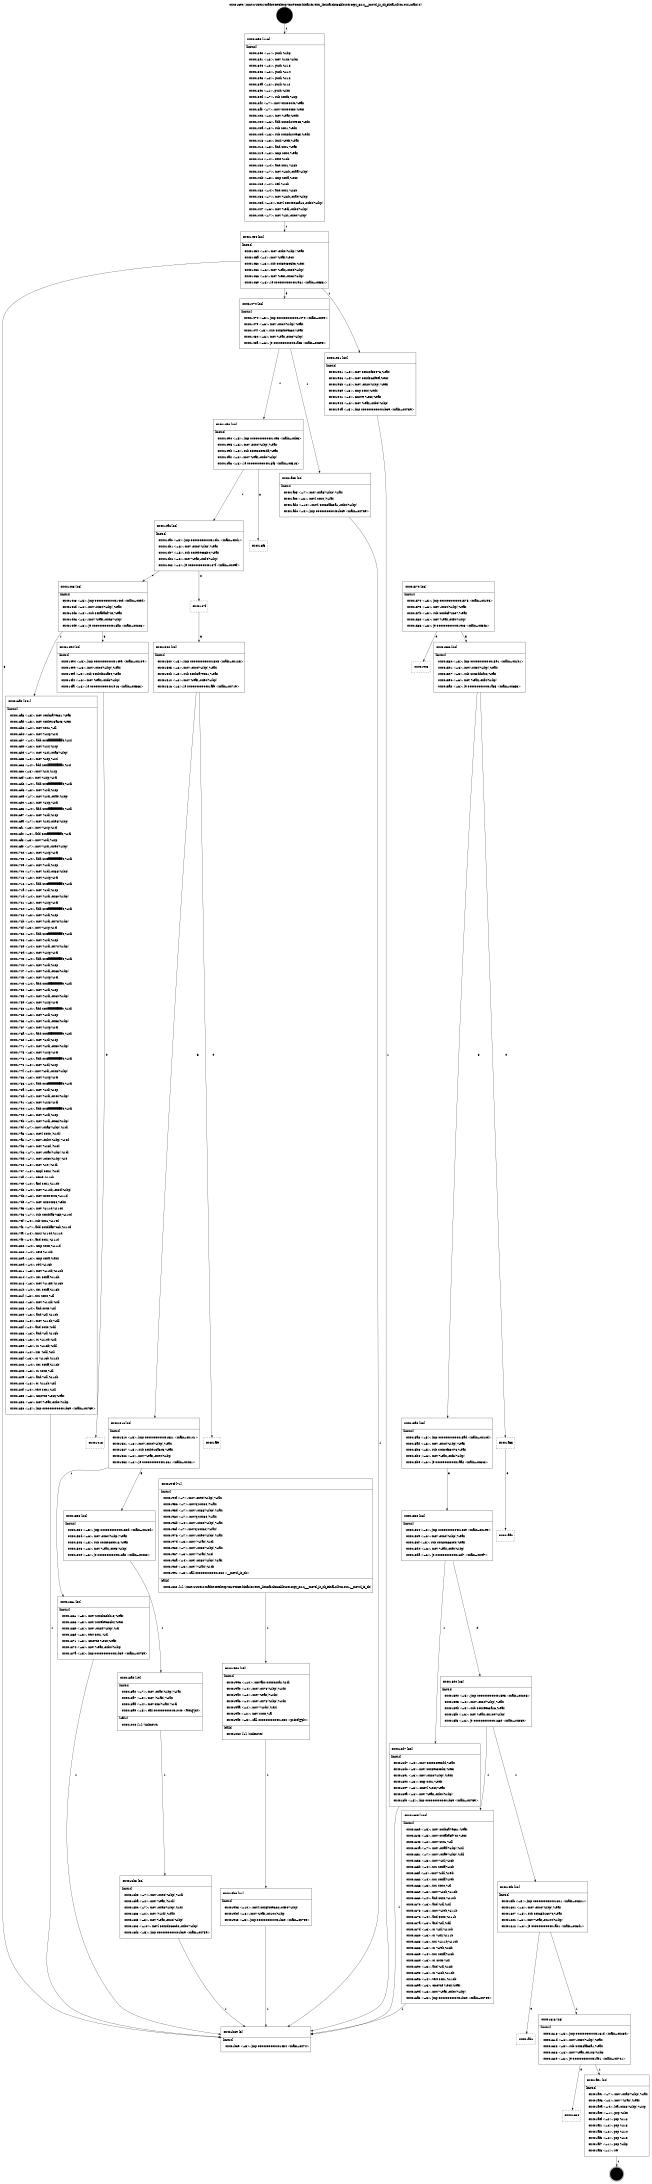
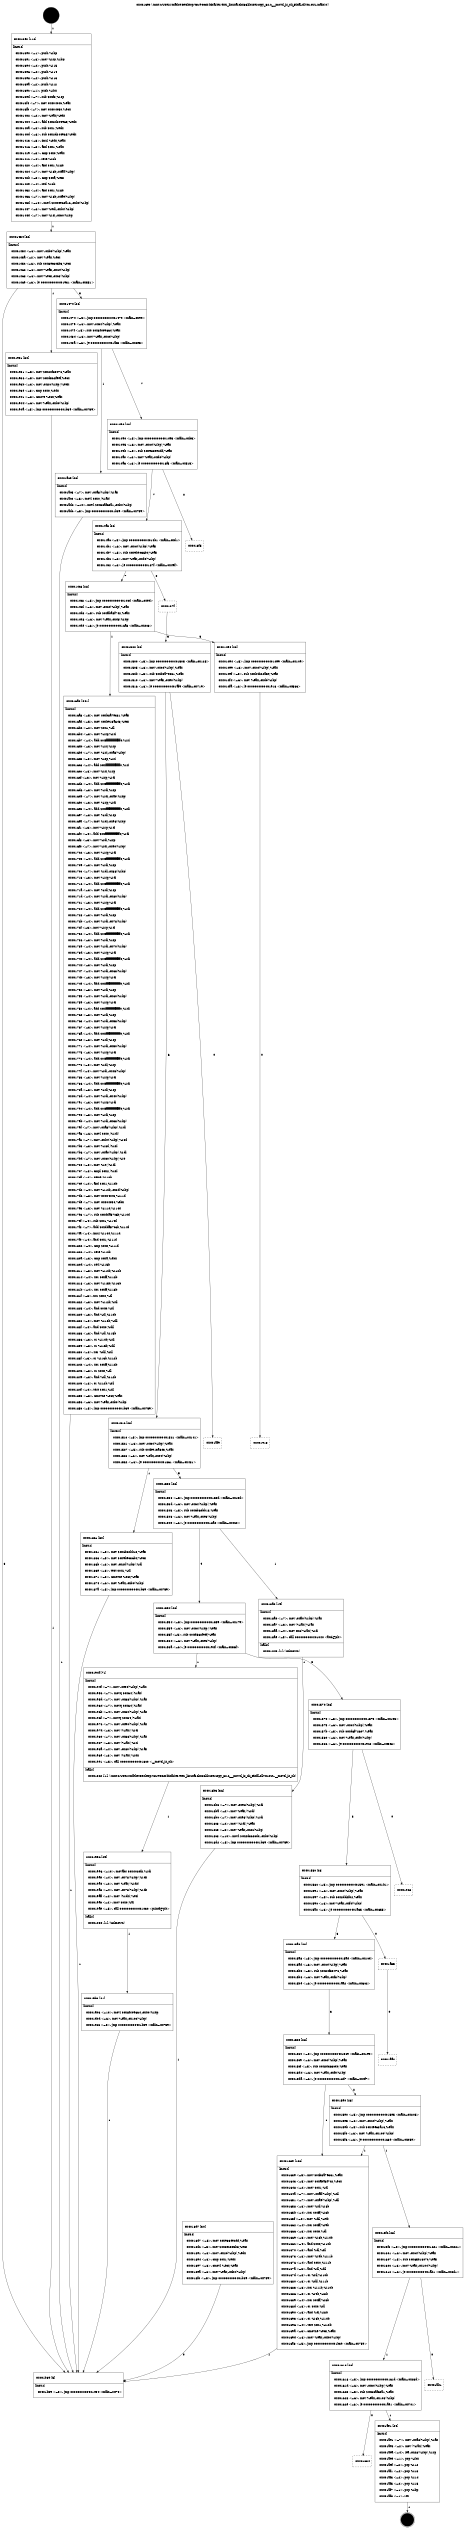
none -> (199, 1628)
(439, 1651) -> (323, 2119)
(399, 1907) -> (183, 2355)
